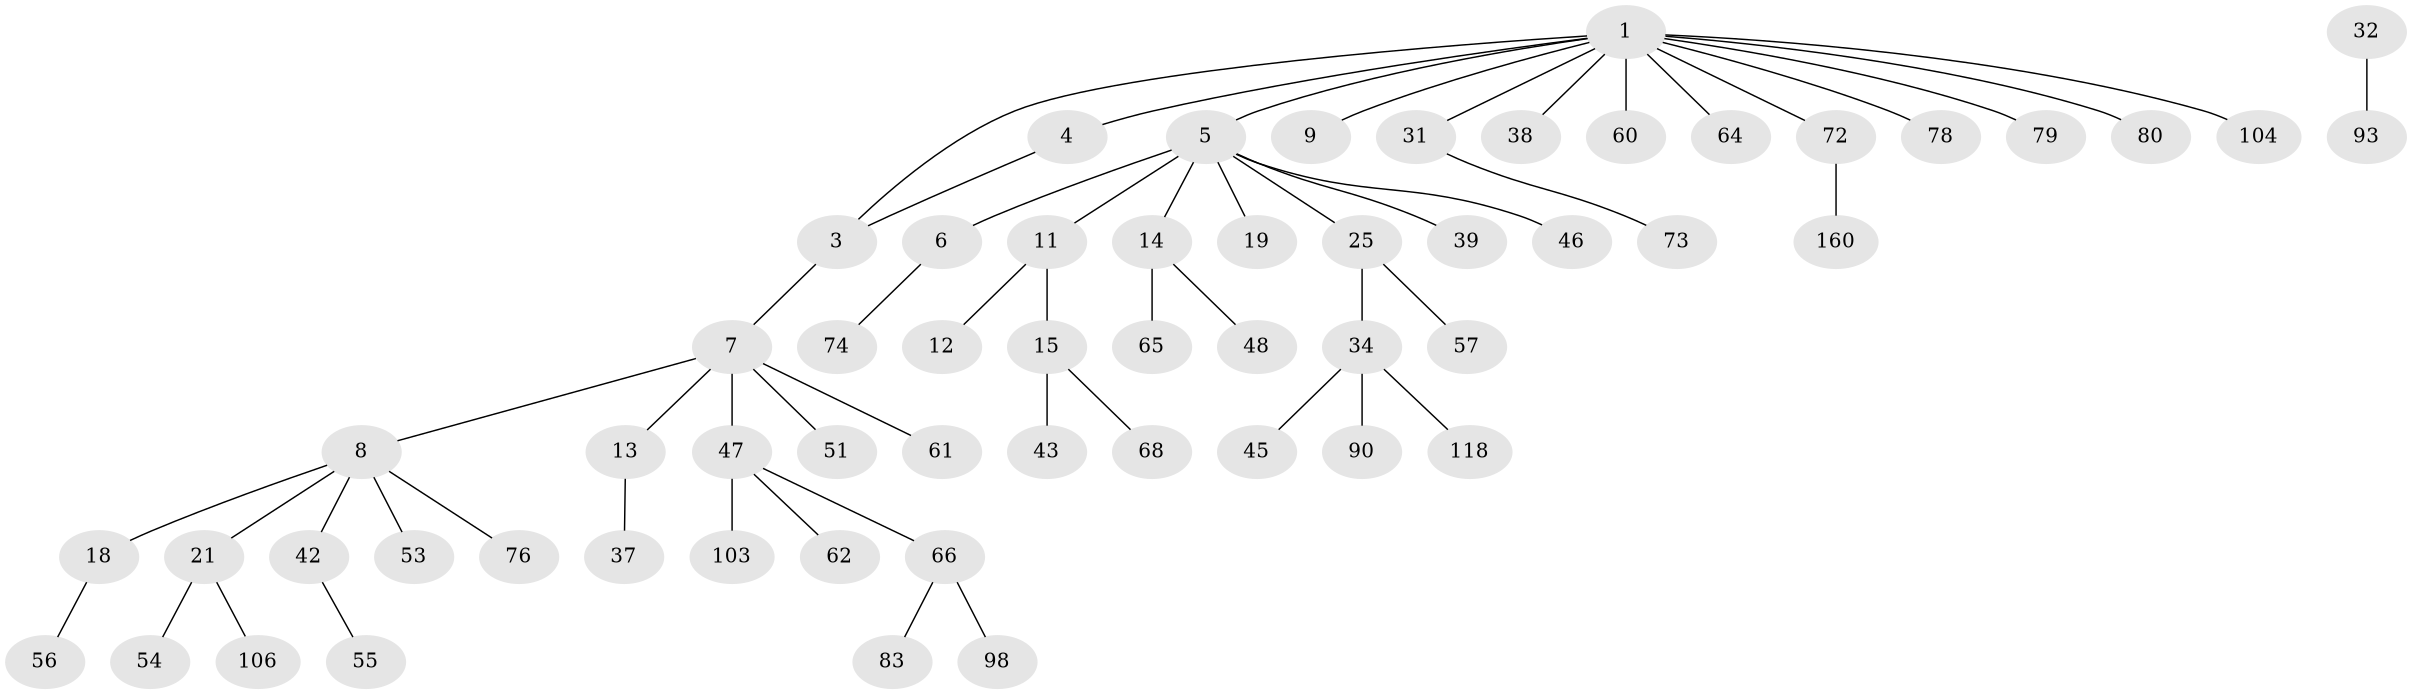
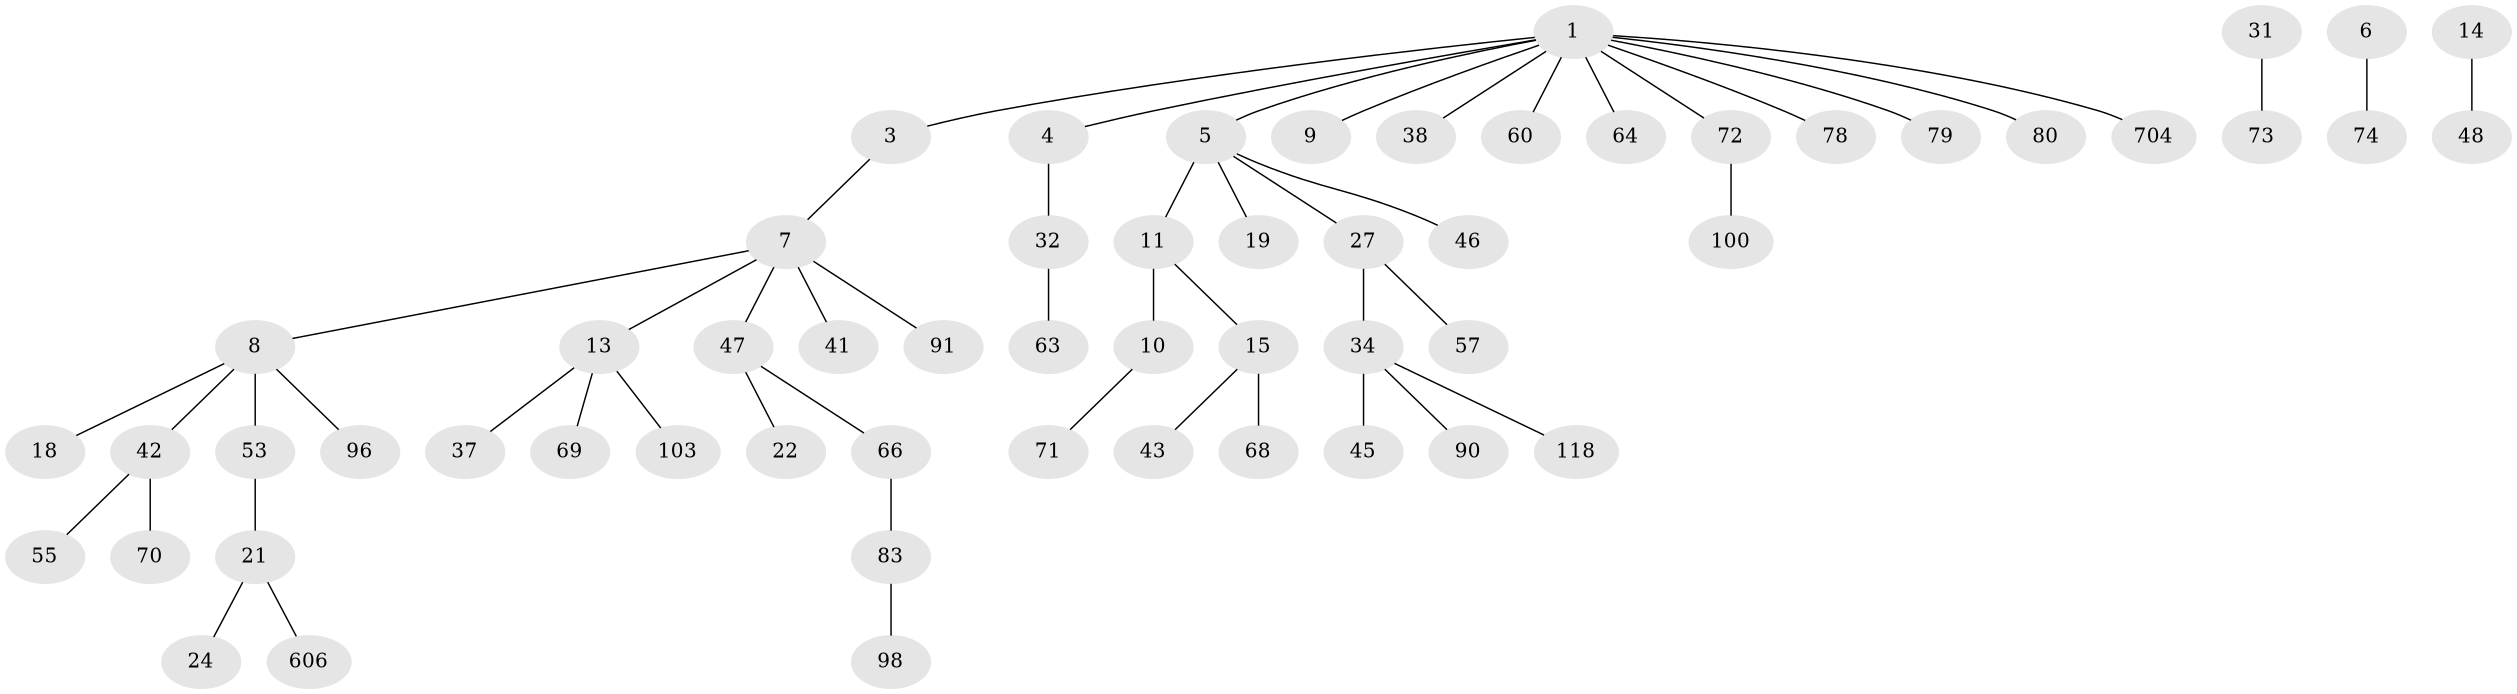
(1521, 85) -> none
(2259, 137) -> (2154, 137)
(2367, 137) -> (1049, 347)
(1071, 186) -> none
(951, 188) -> (1049, 190)
(1179, 190) -> none
(1362, 242) -> (1364, 242)
(1467, 242) -> none
(1836, 242) -> (1731, 242)
(942, 347) -> (1154, 347)
(1152, 347) -> none
none -> (570, 452)
(837, 452) -> (839, 347)
(942, 452) -> (944, 347)
none -> (1049, 452)
(283, 505) -> (255, 505)
(732, 505) -> (639, 400)
none -> (150, 557)
(519, 557) -> (360, 452)
(840, 557) -> (786, 452)
(971, 610) -> (891, 610)
(45, 662) -> none
(150, 662) -> (201, 662)
(258, 662) -> (309, 662)
